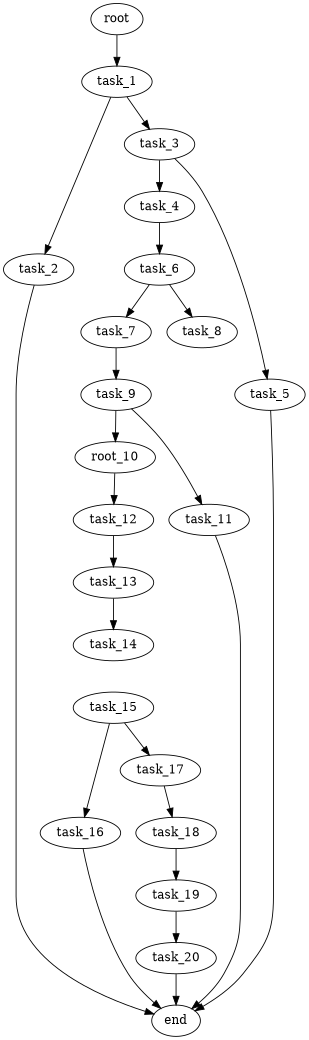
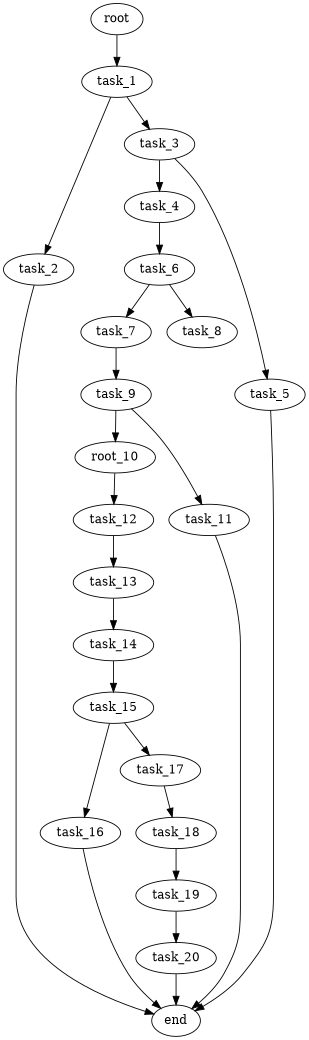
none -> (113, 672)
